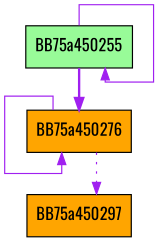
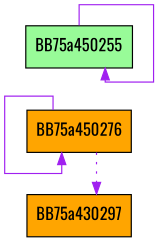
(79, 83) -> none
(79, 216) -> (79, 216)
